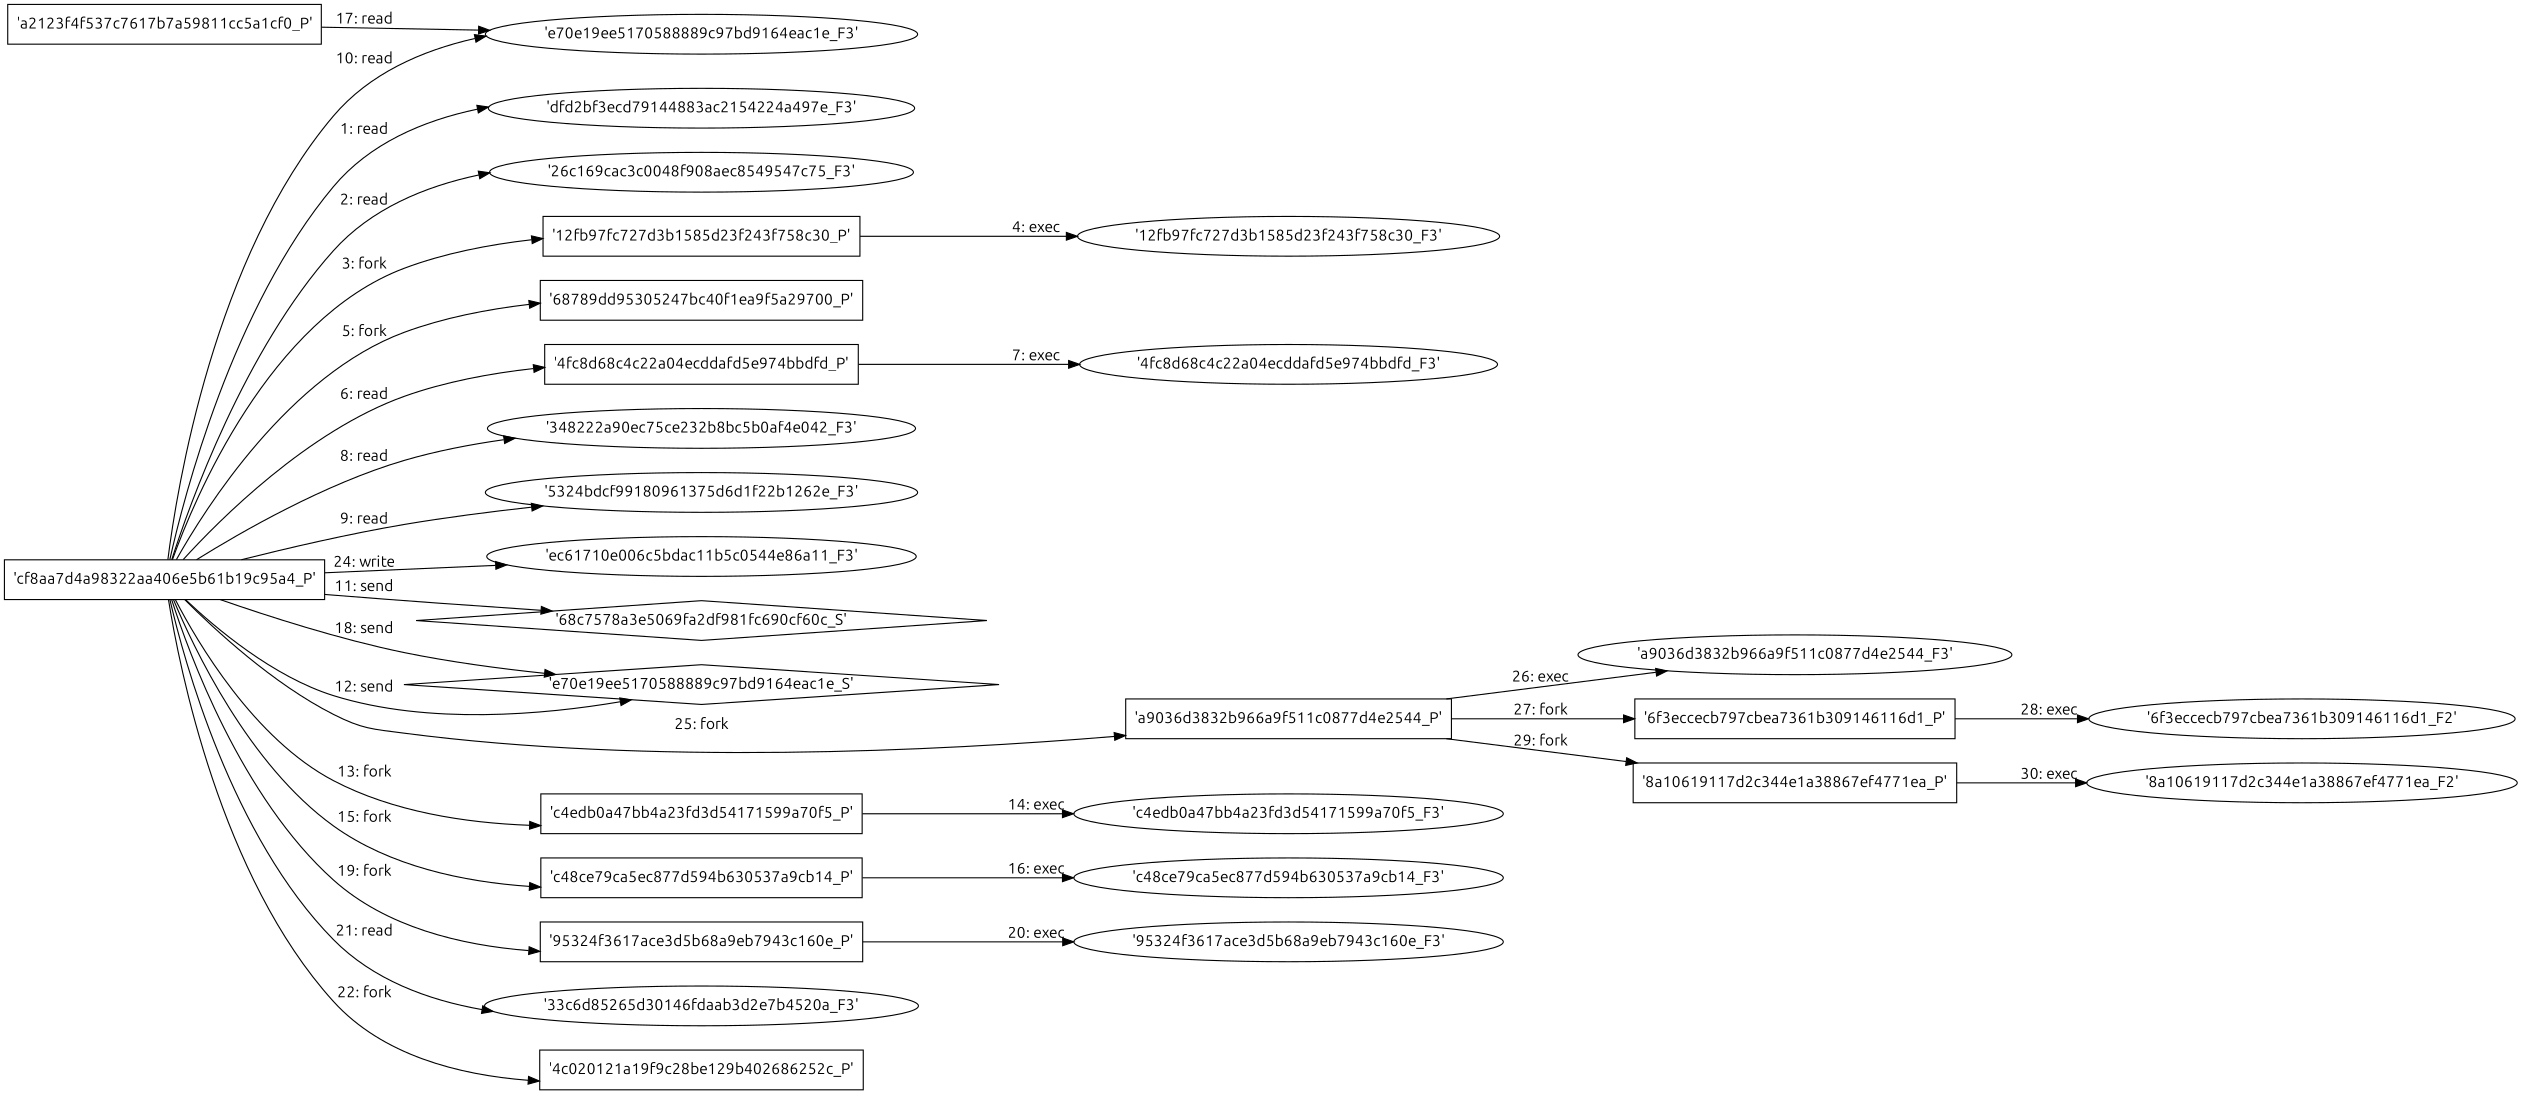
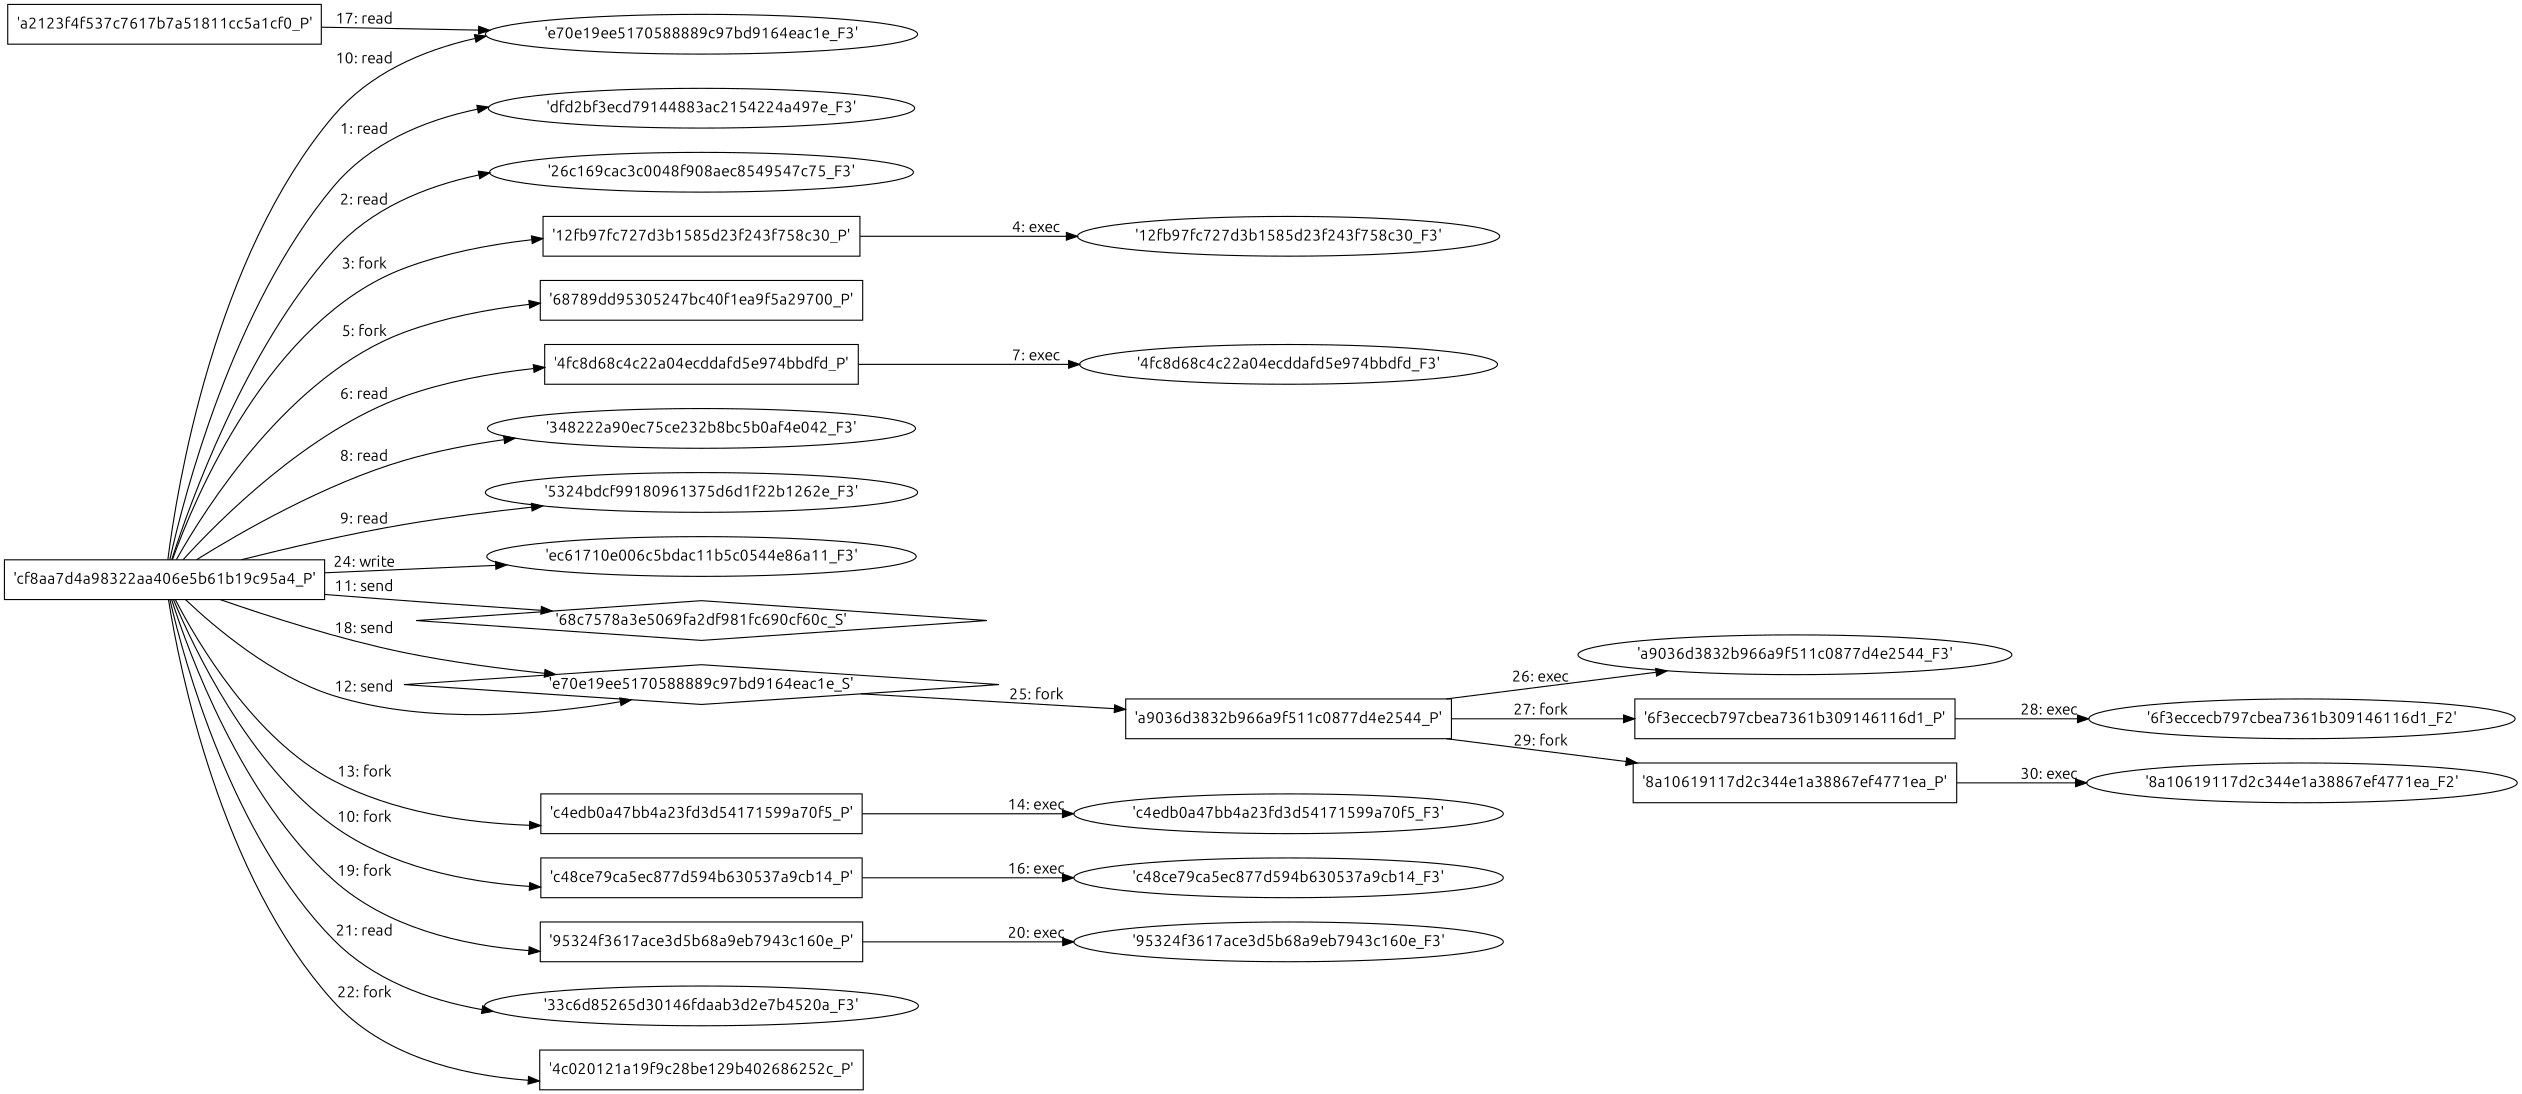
(165, 24) -> (165, 24)
(628, 750) -> (988, 701)
(364, 818) -> (364, 818)
